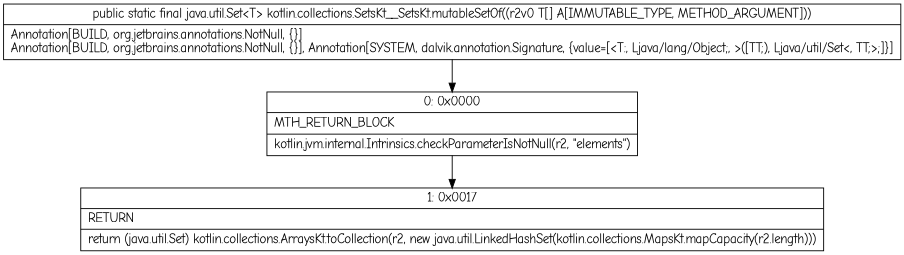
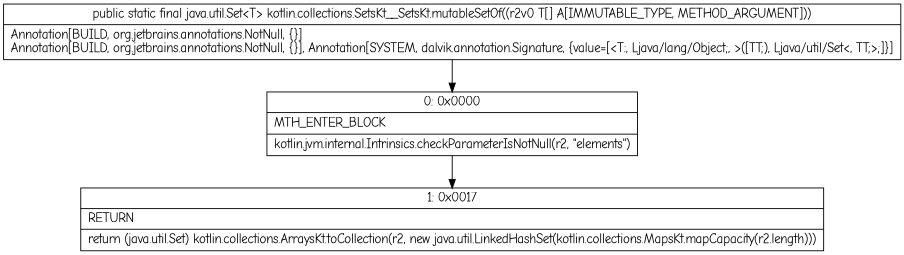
(334, 123) -> (330, 123)
